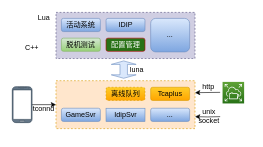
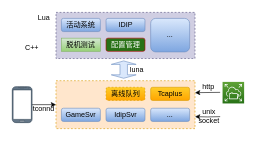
(81, 45) -> (81, 45)
(126, 115) -> (126, 115)
